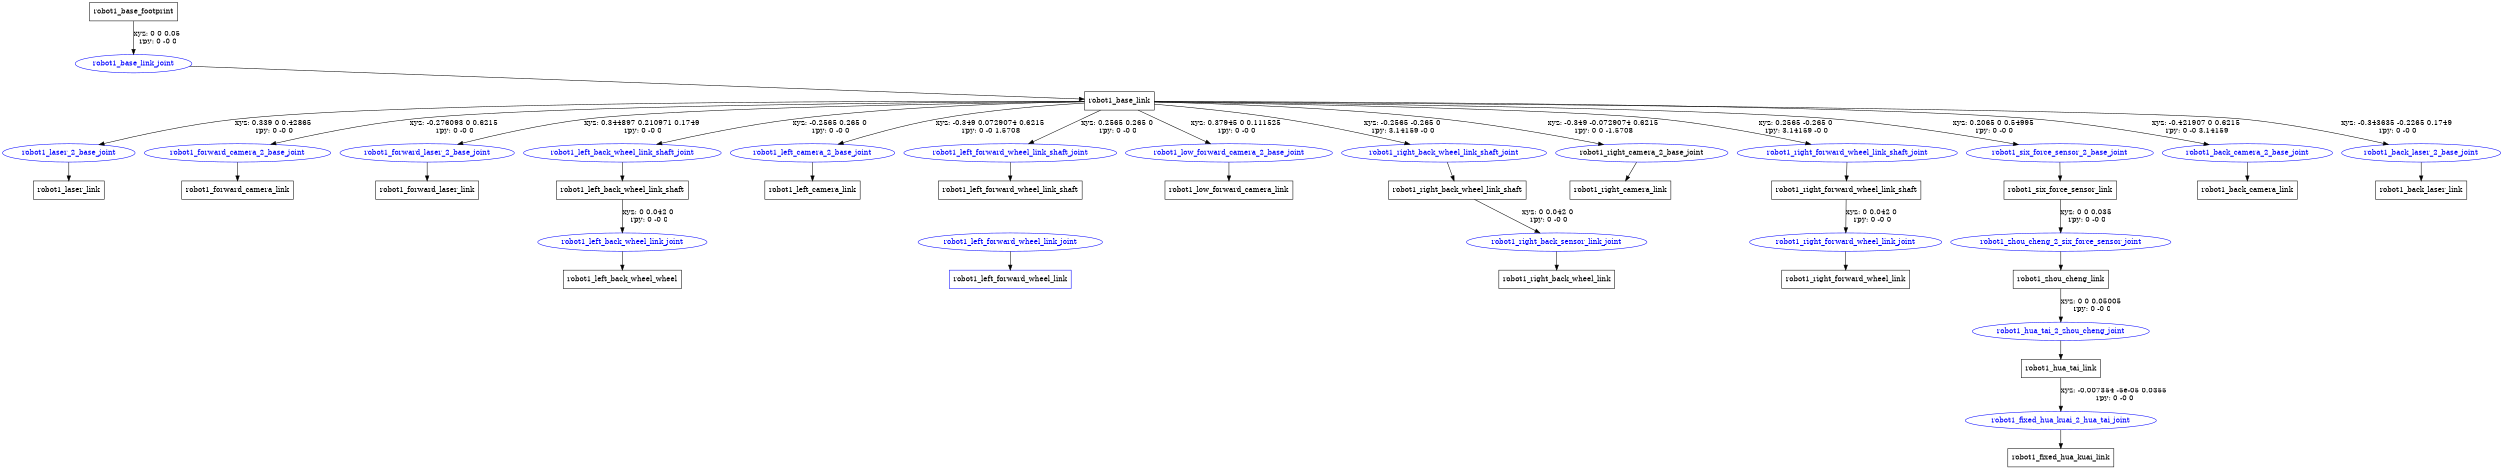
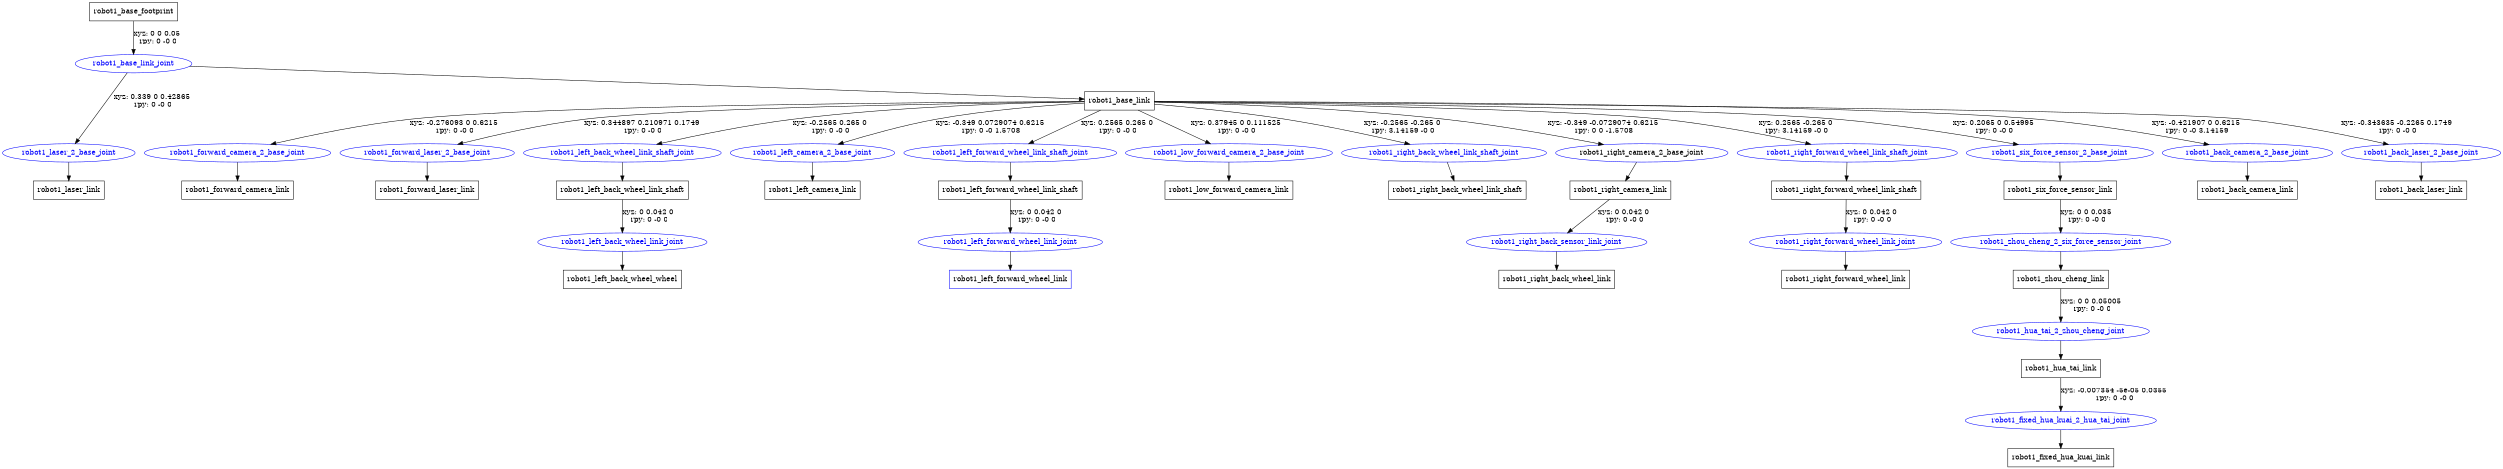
(593, 105) -> (103, 106)
none -> (1010, 214)
(1505, 215) -> (1591, 215)
